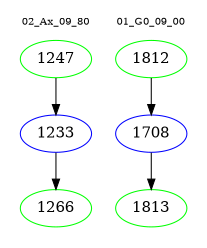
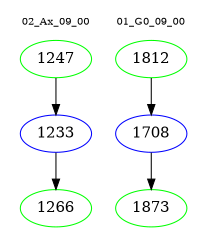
(56, 22) -> (56, 22)
(151, 208) -> (151, 208)
